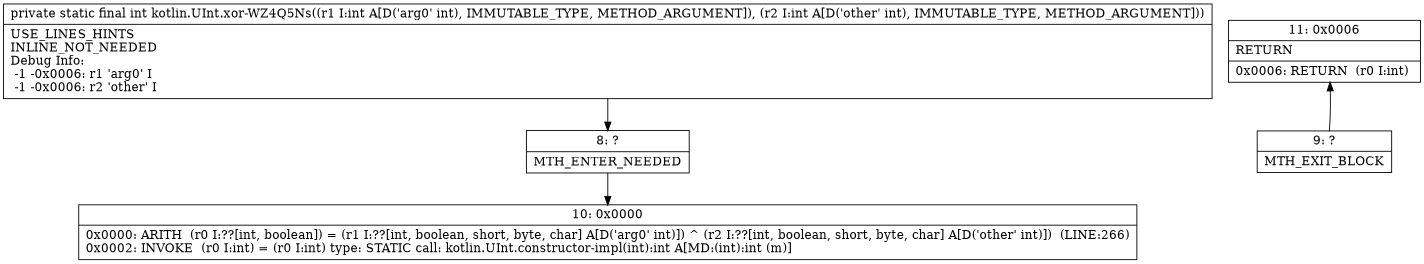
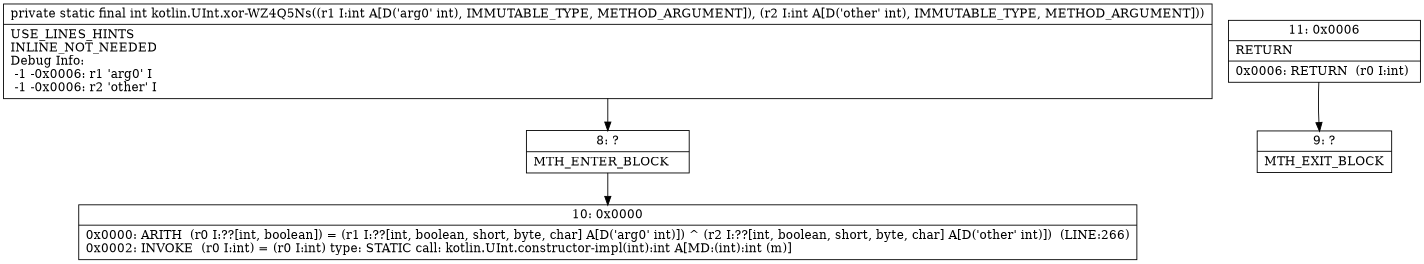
(1330, 111) -> (1318, 102)
(608, 162) -> (602, 162)
